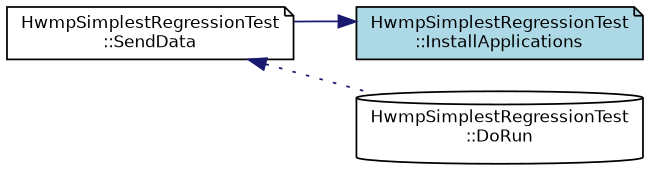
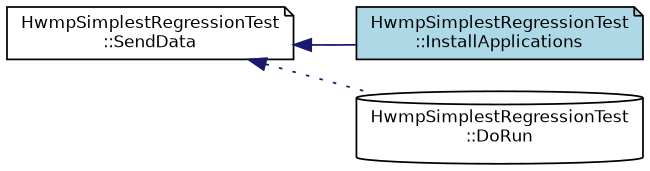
(316, 21) -> (334, 45)
